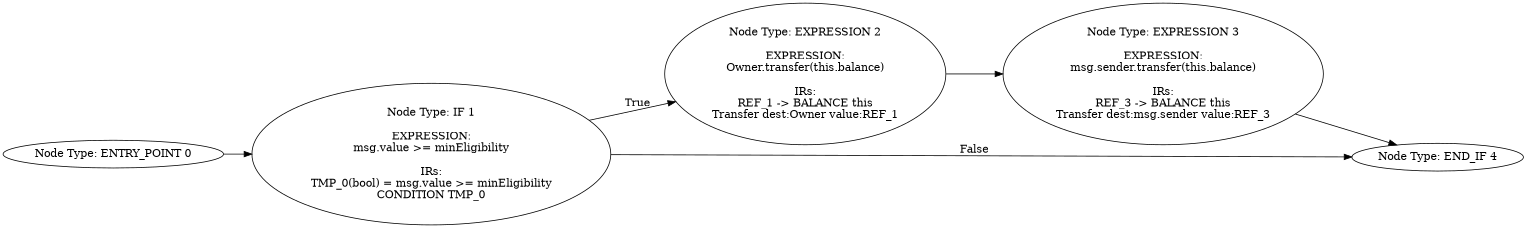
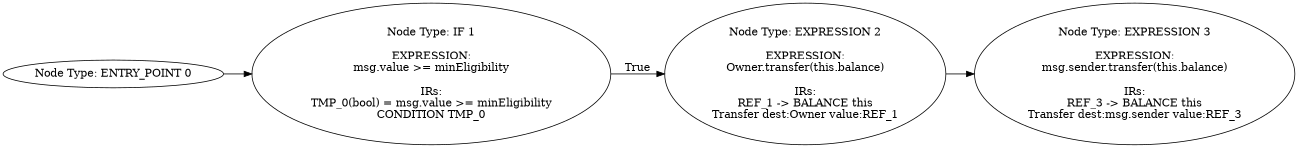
(1438, 157) -> none
